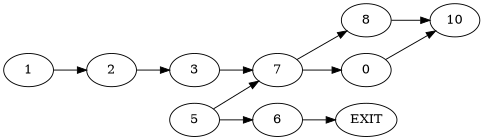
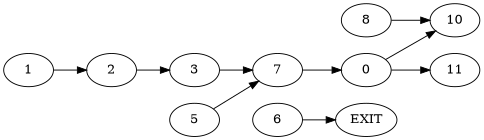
(318, 47) -> none
none -> (455, 70)
(232, 120) -> none
